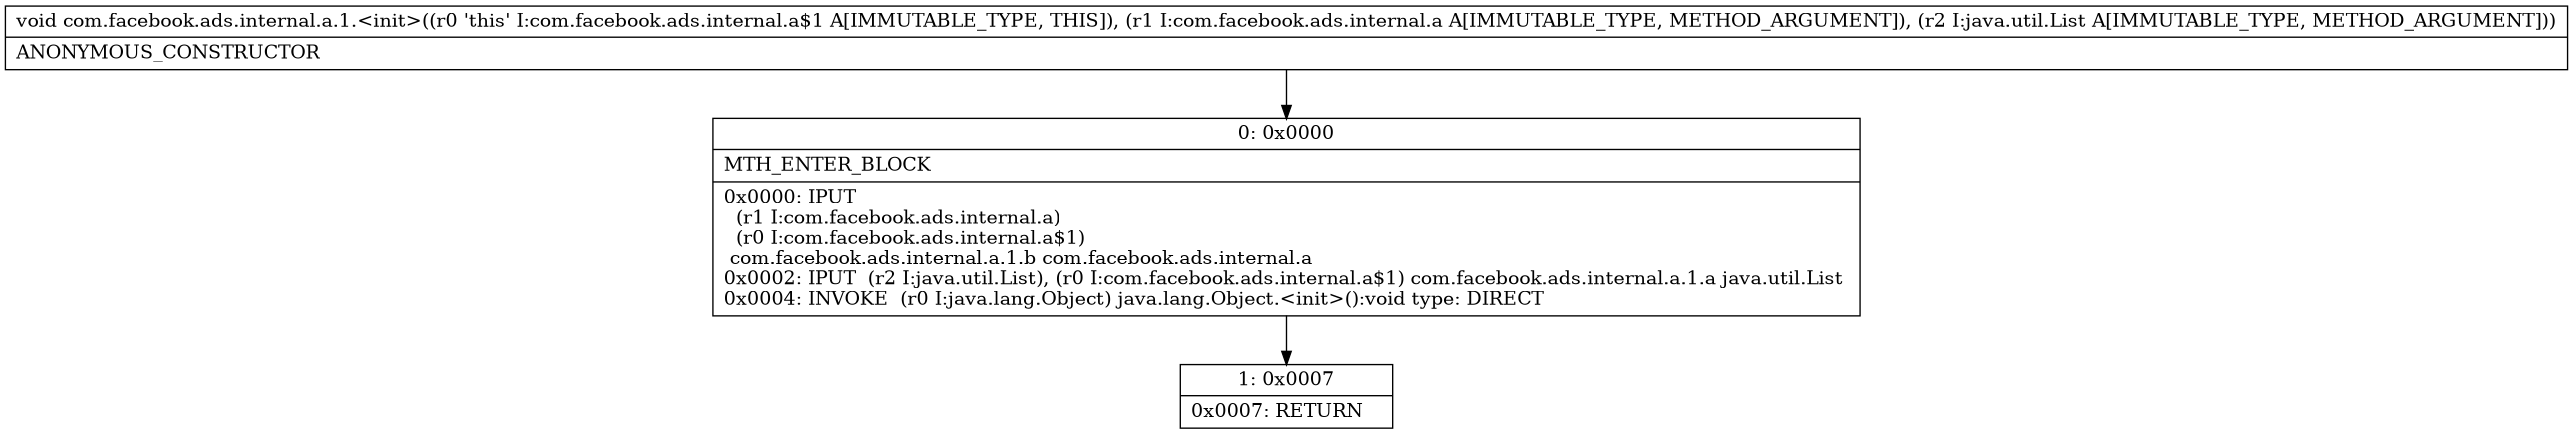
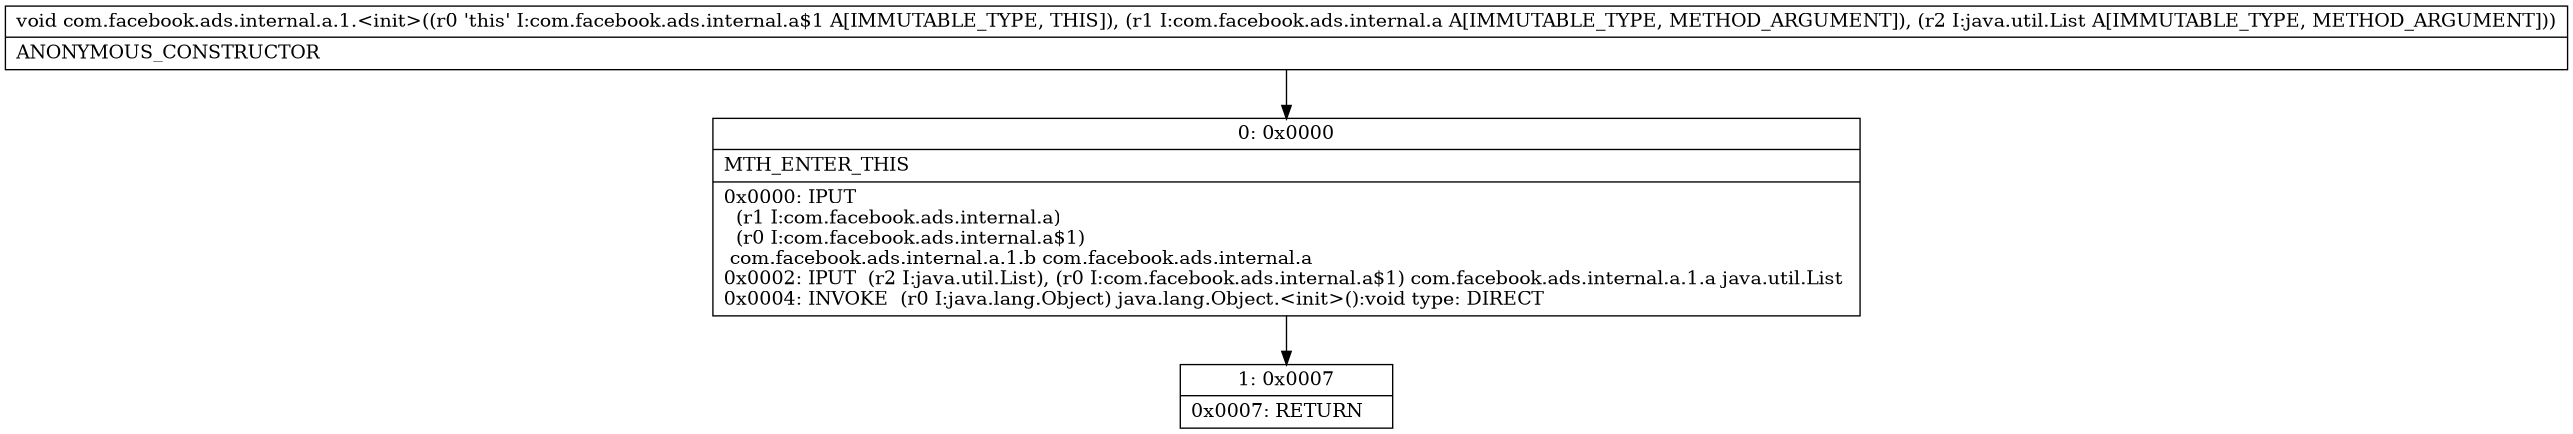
(828, 165) -> (817, 165)
